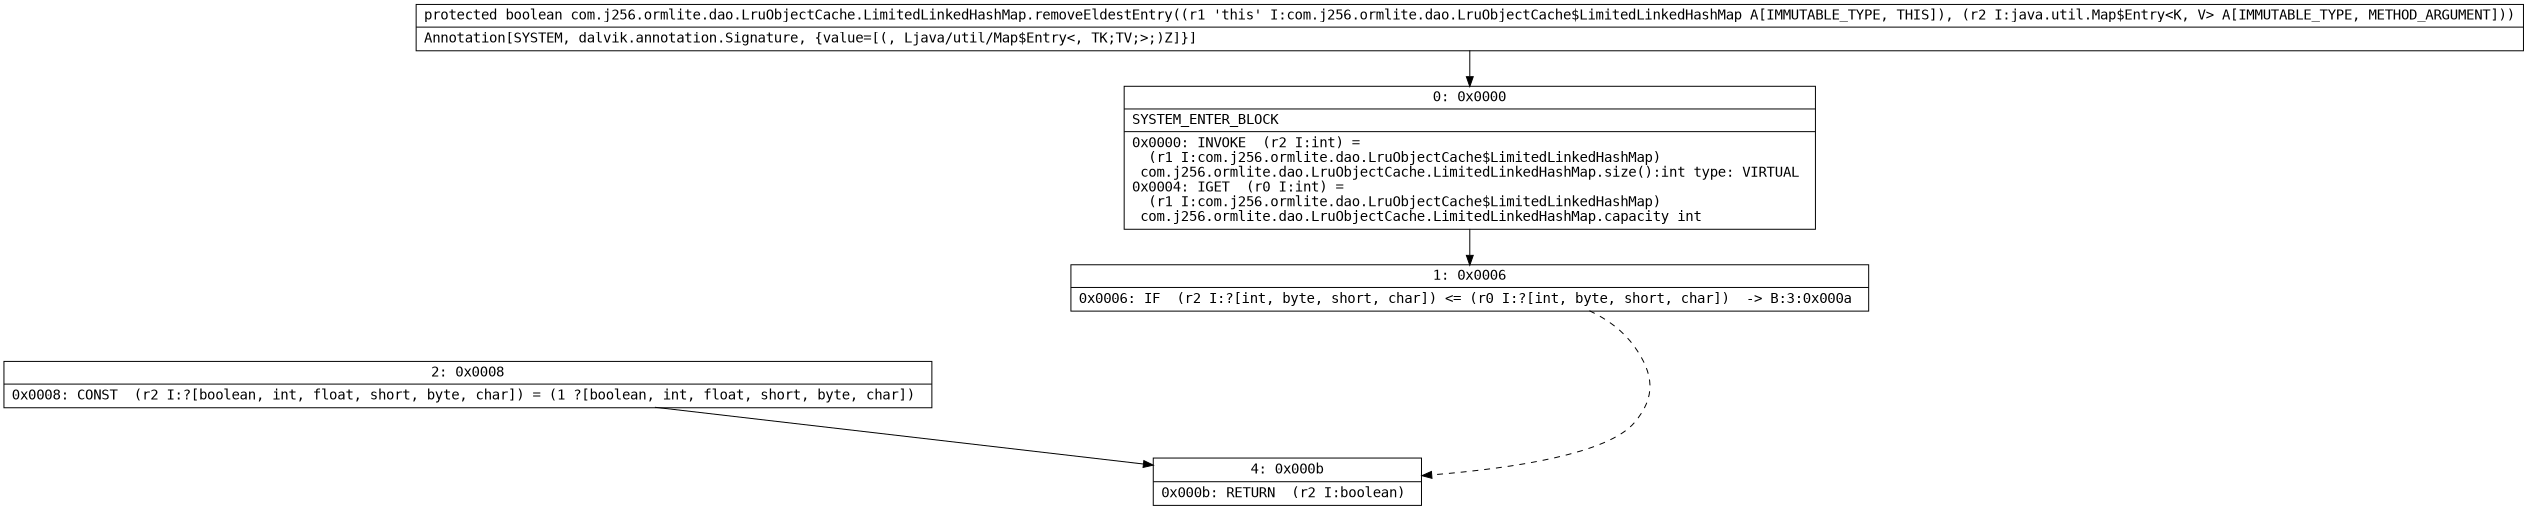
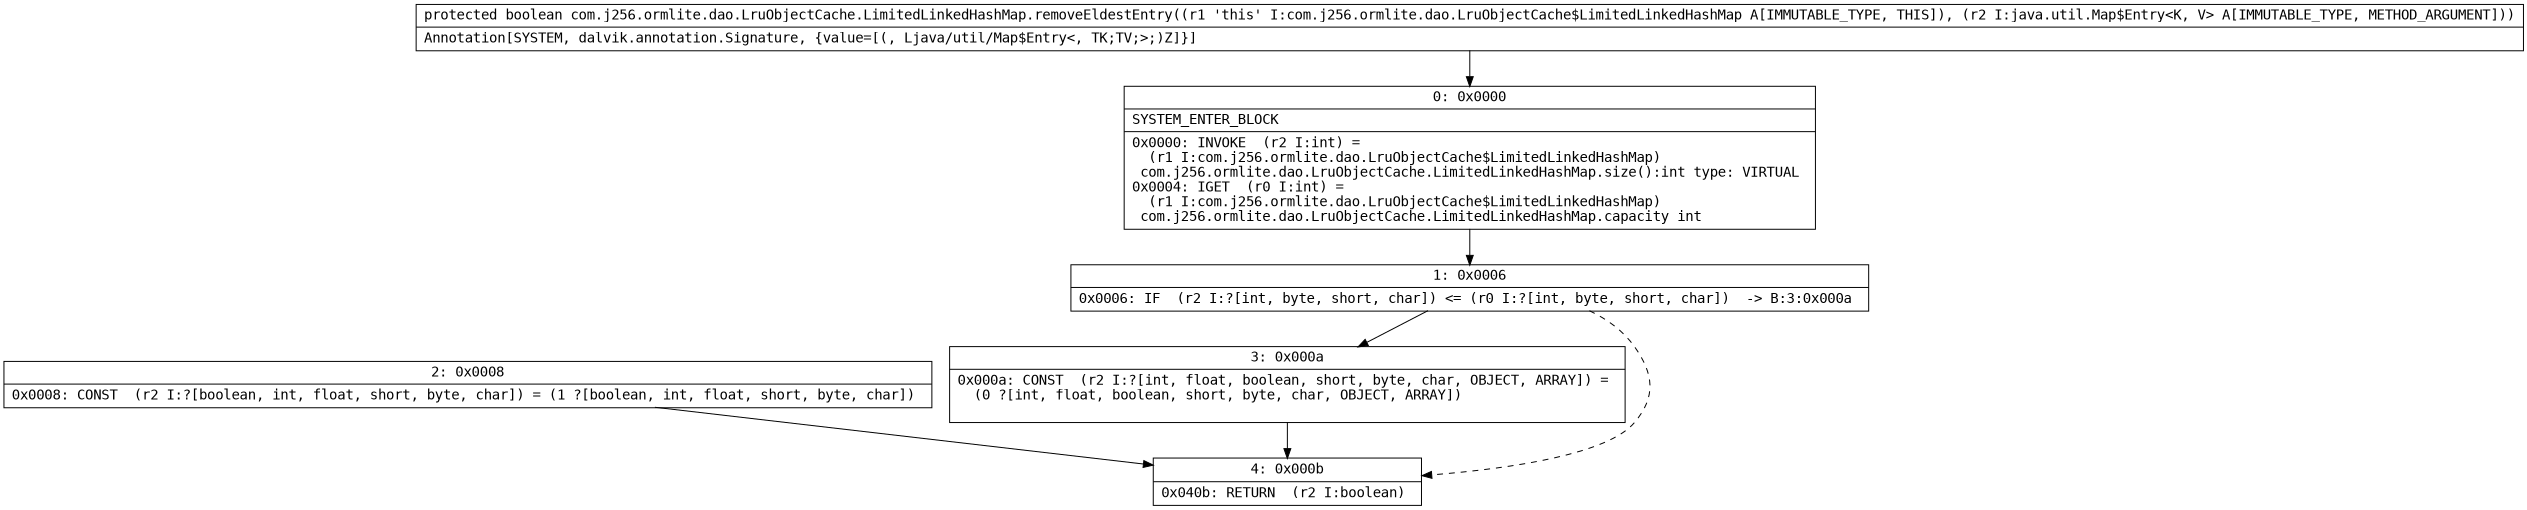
none -> (1287, 385)
(1287, 493) -> (1287, 493)
